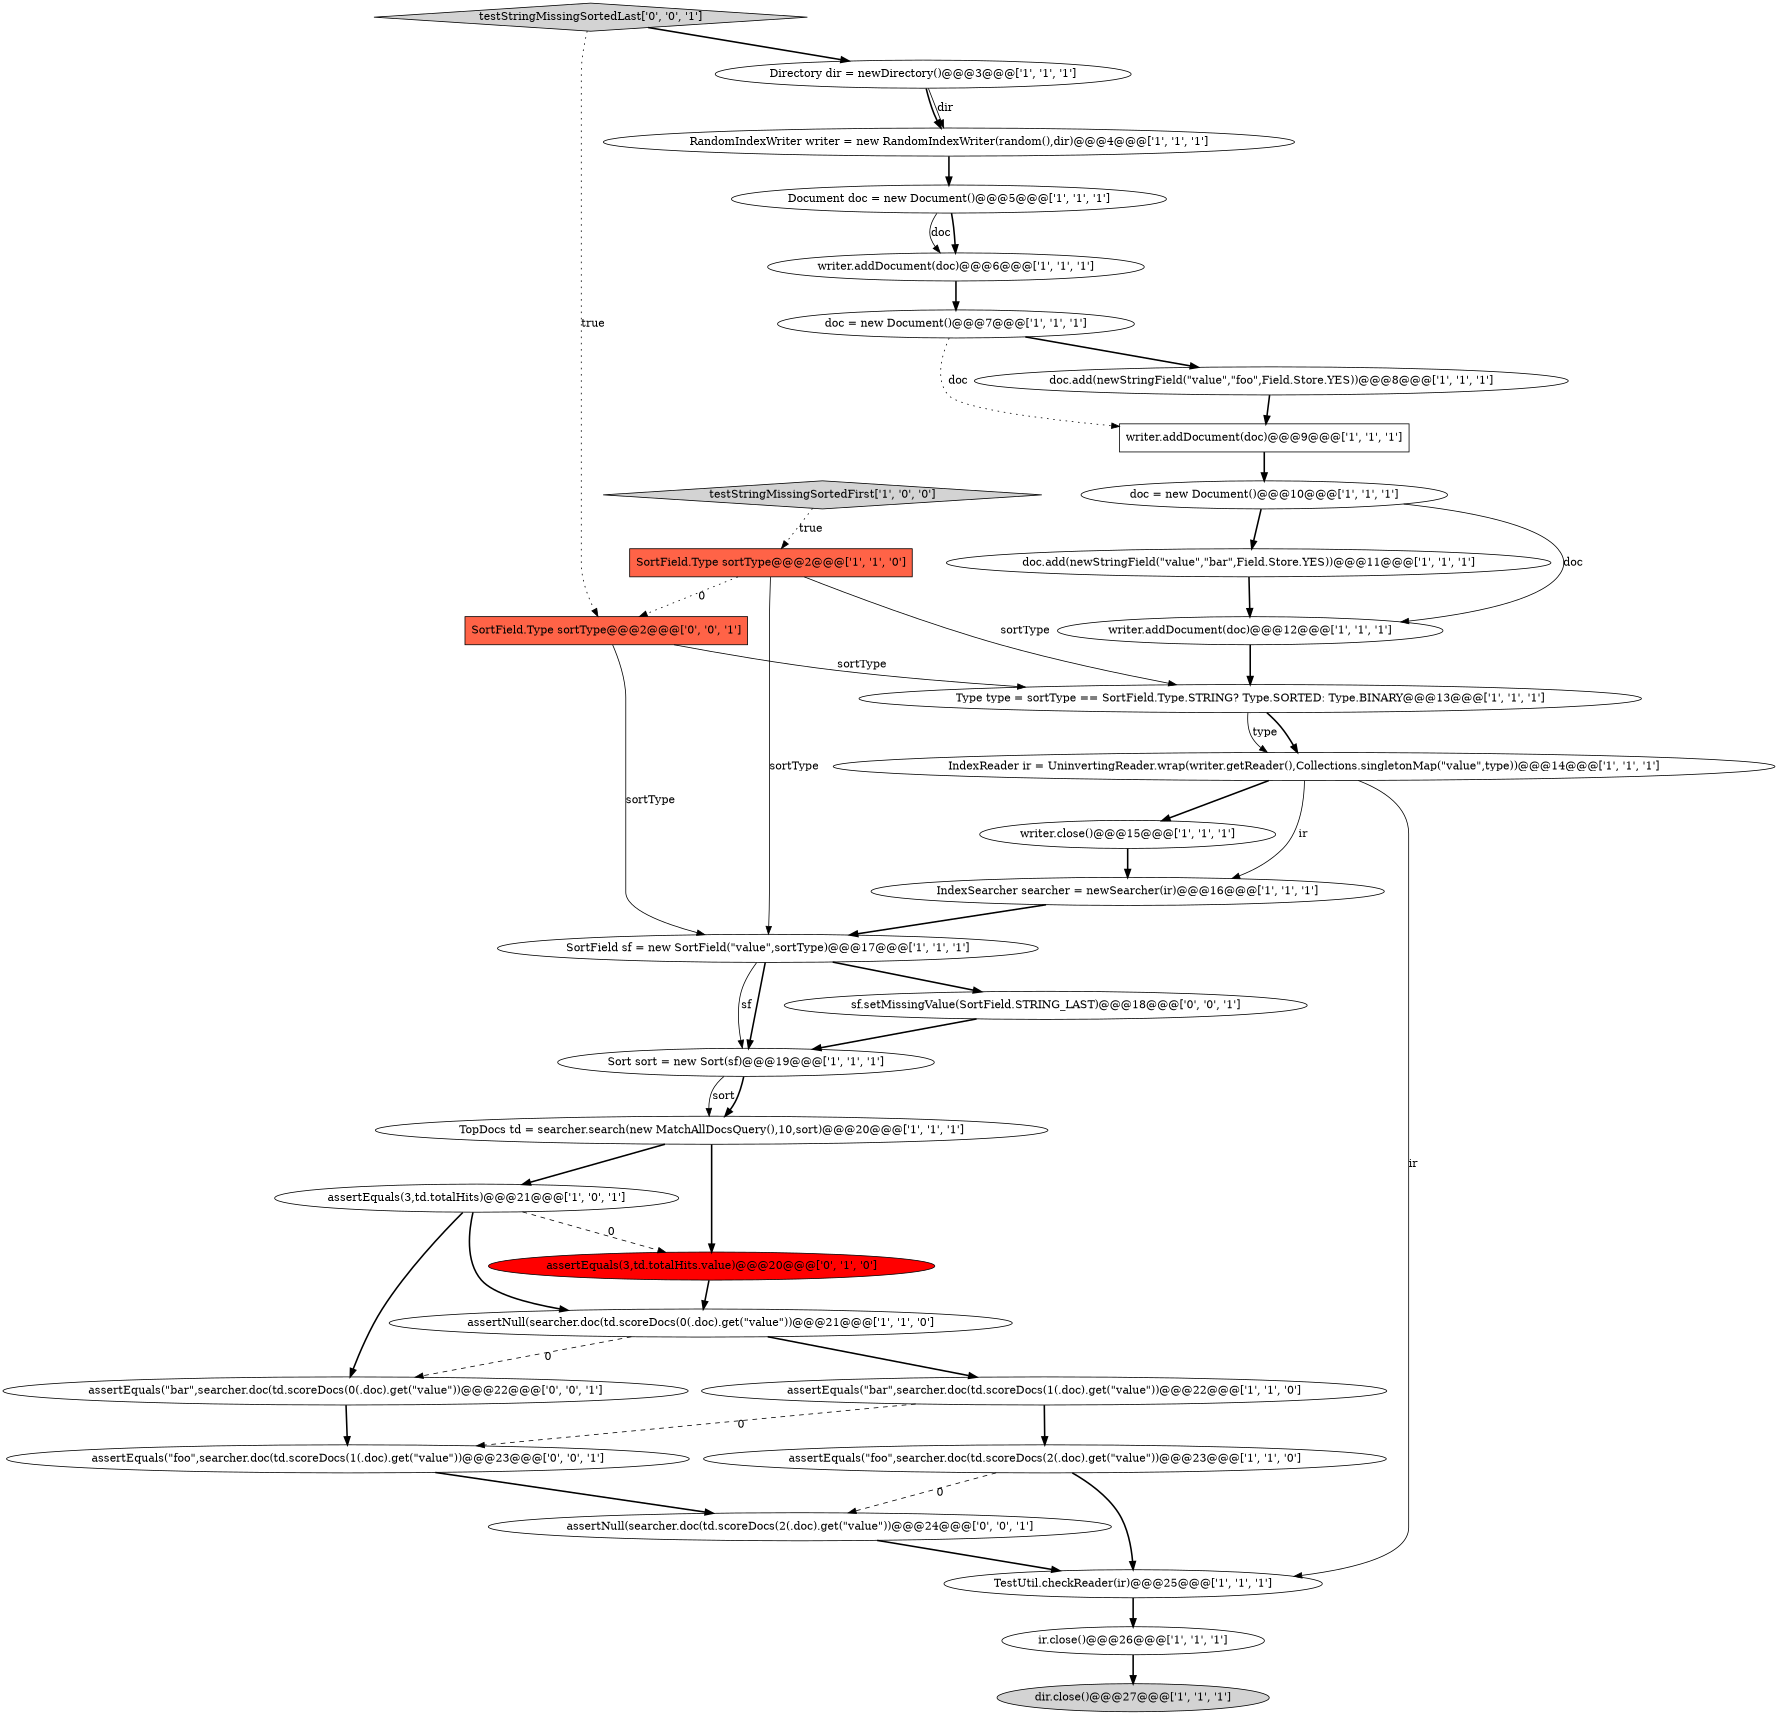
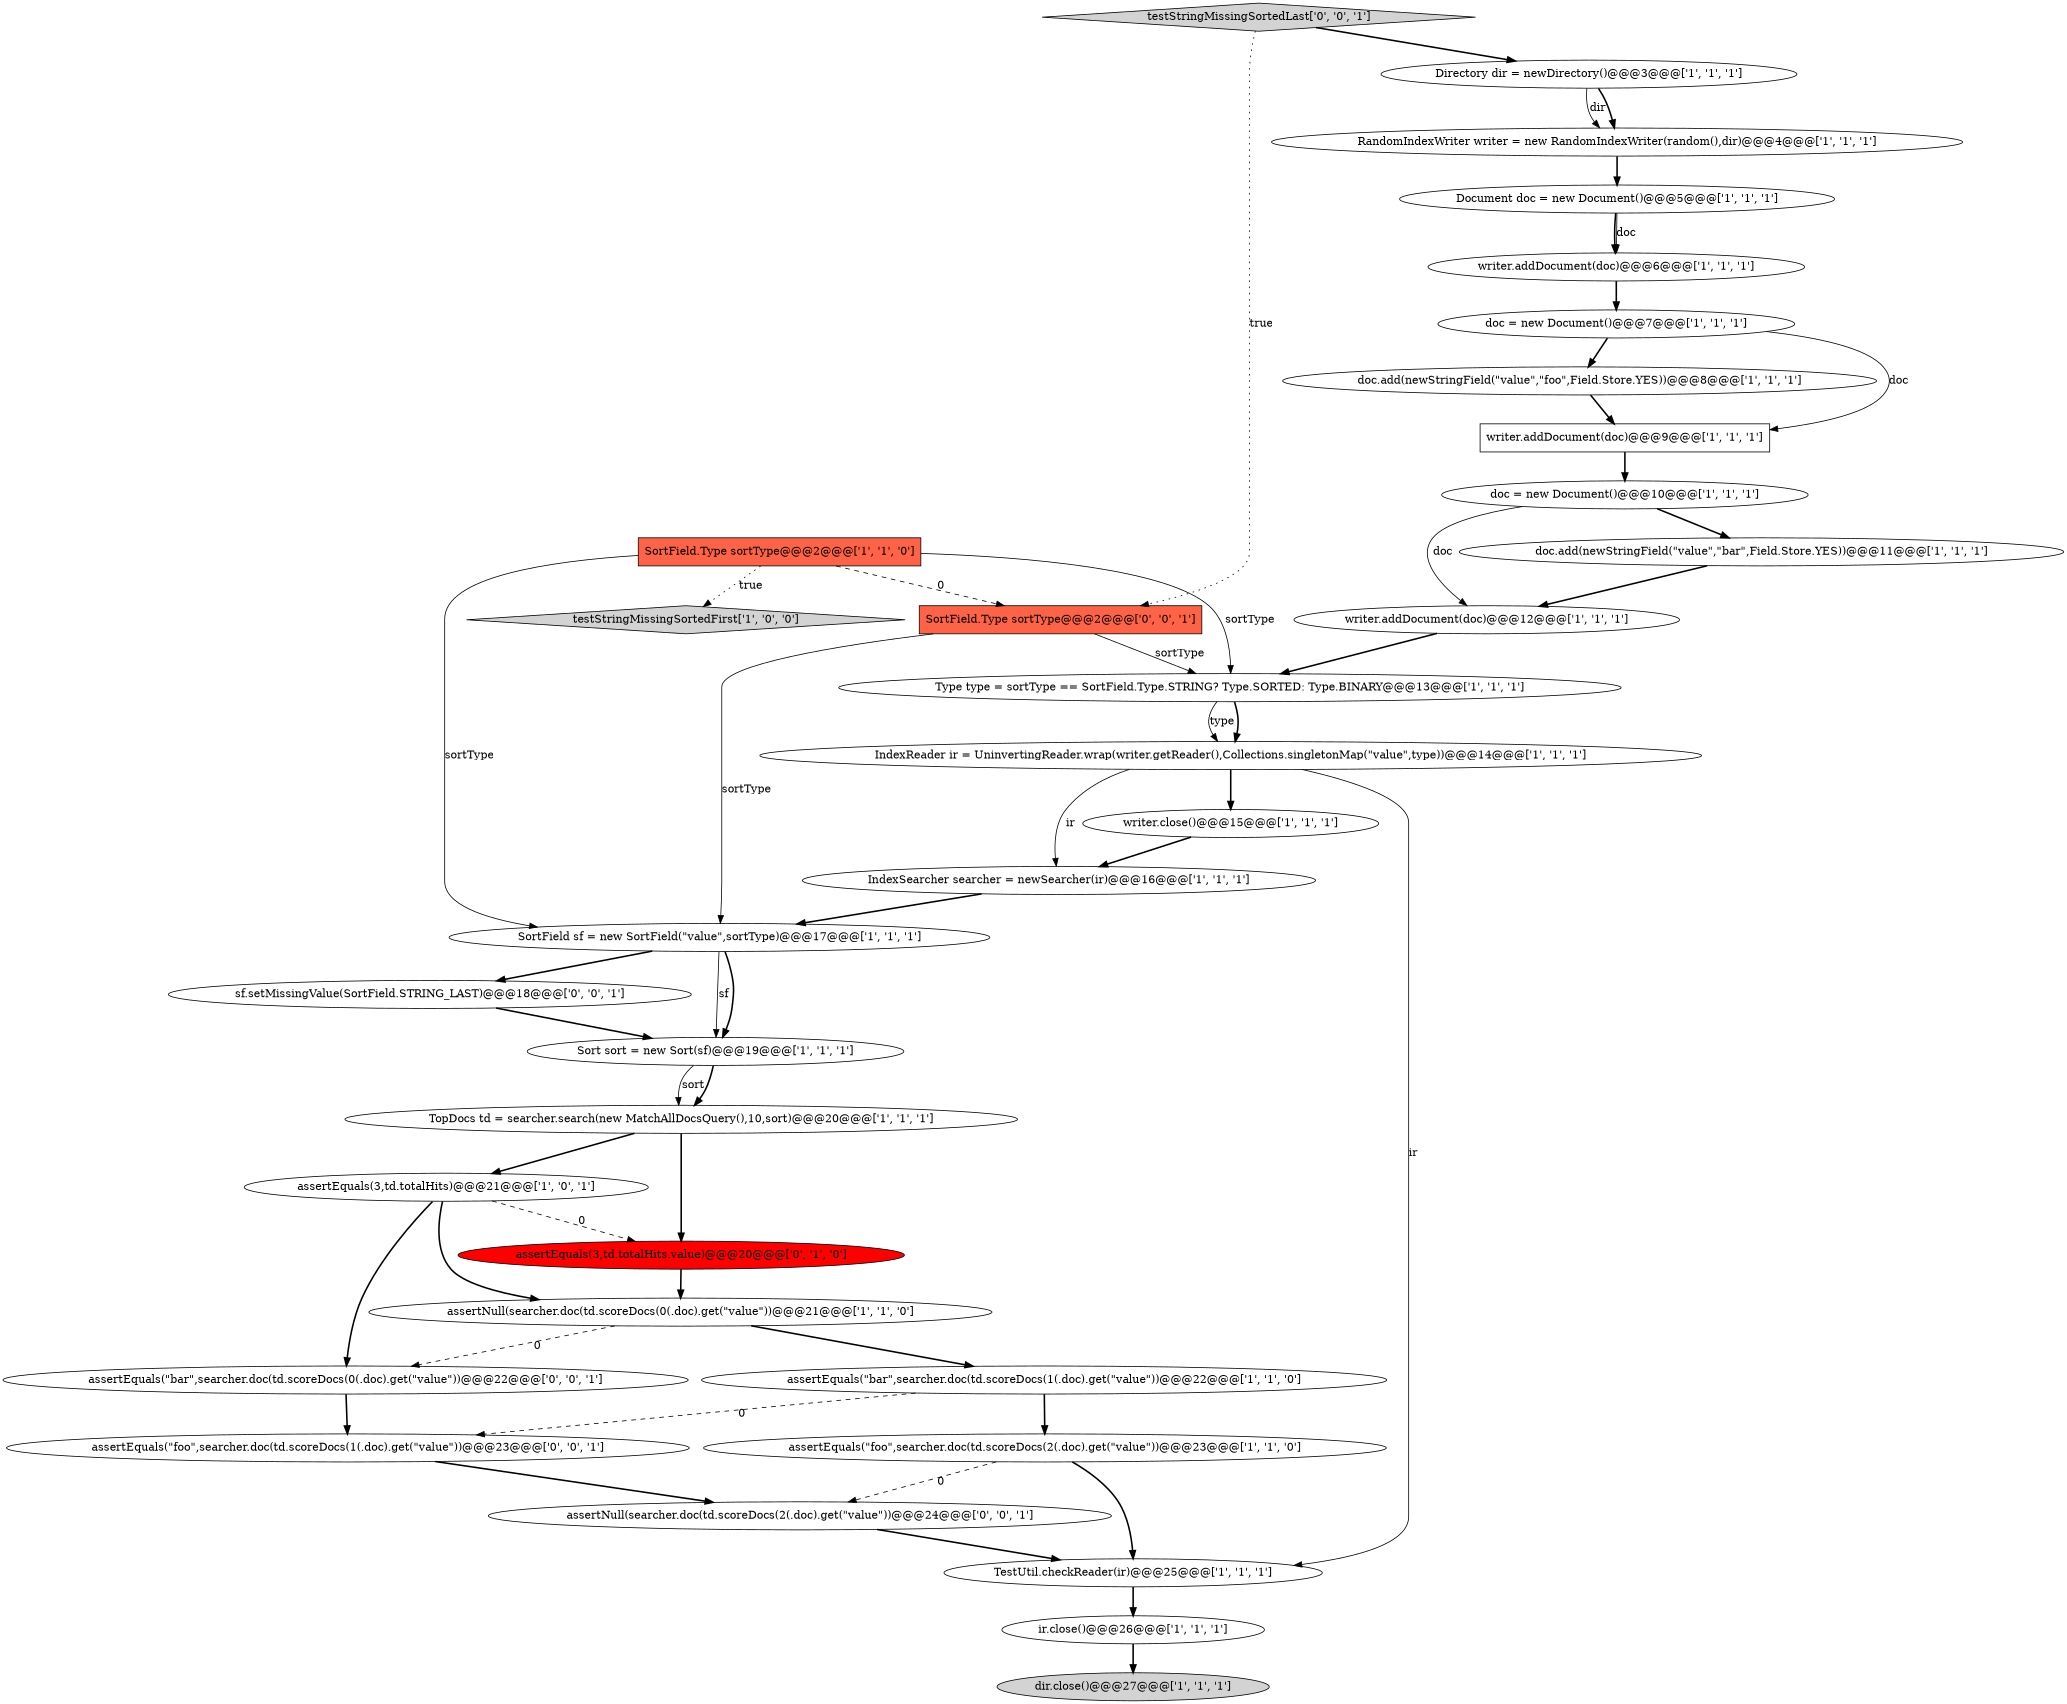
(999, 411) -> (1888, 375)
(799, 525) -> (735, 584)
(692, 595) -> (916, 585)
